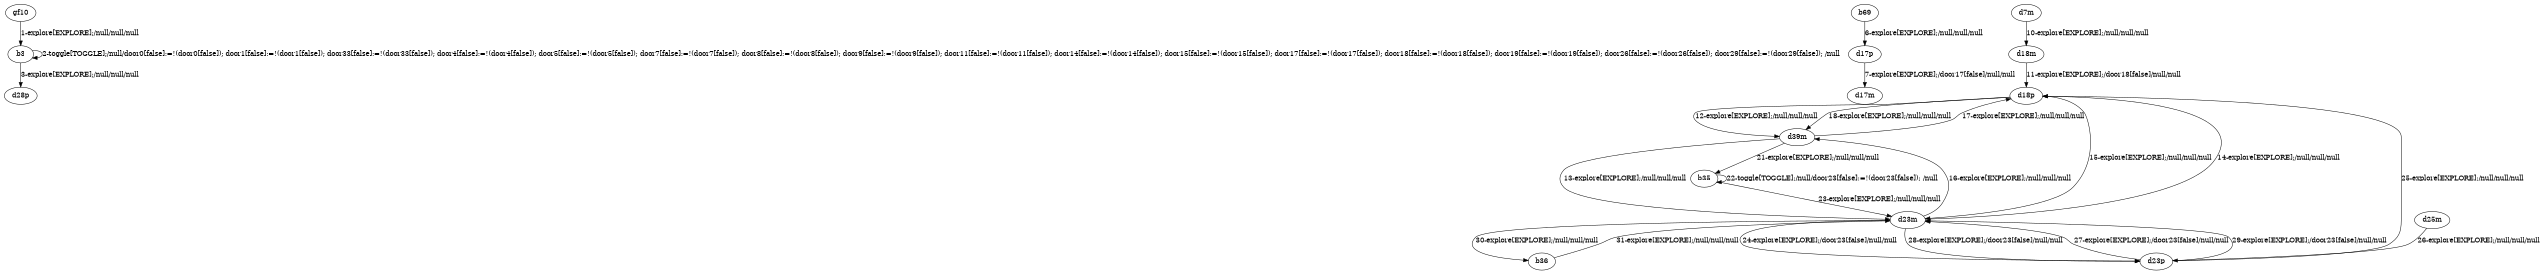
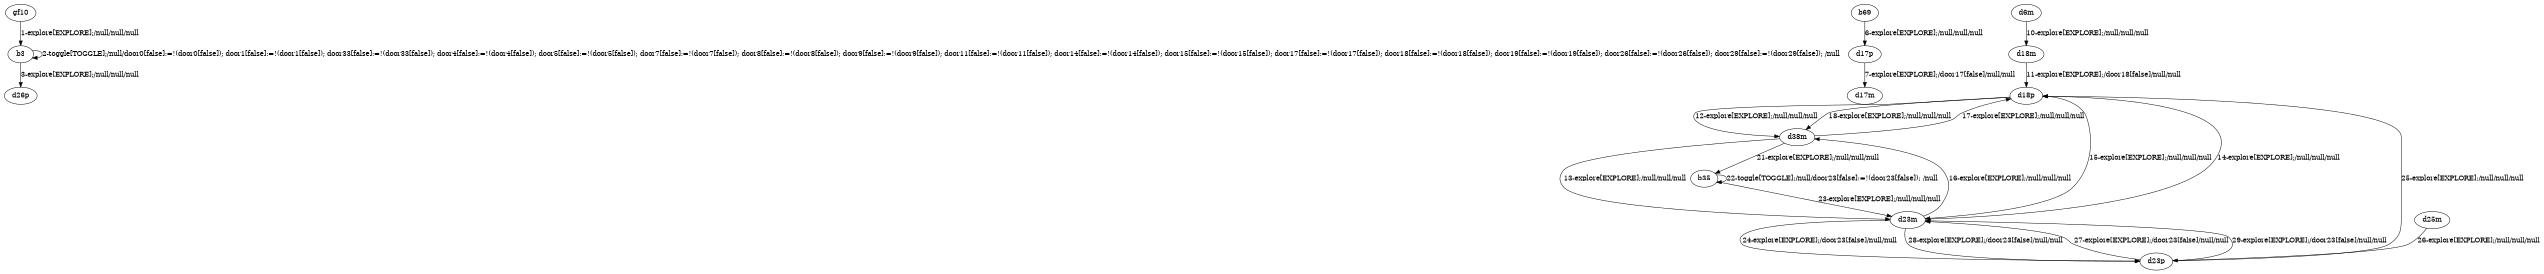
(2026, 13) -> (2026, 13)
(21, 96) -> (21, 96)
(1797, 137) -> (1797, 137)
(1542, 262) -> none
